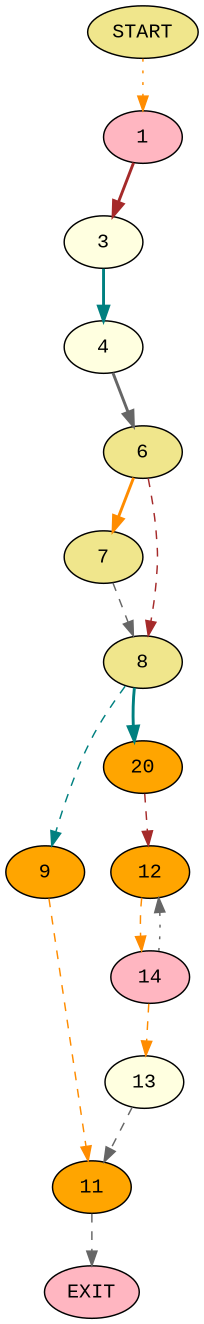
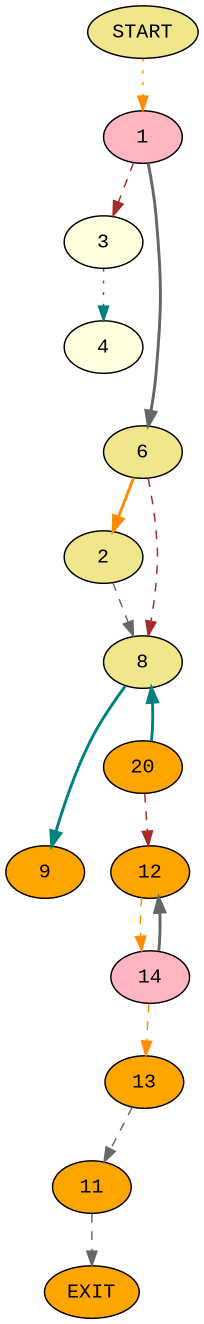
(126, 182) -> (126, 182)
(104, 287) -> (104, 287)
(120, 392) -> (160, 287)
(104, 557) -> (104, 557)
(133, 707) -> (153, 722)
(83, 756) -> (83, 756)
(160, 932) -> (160, 932)
(67, 1022) -> none
(144, 1082) -> (144, 1082)
(92, 1292) -> (92, 1292)
